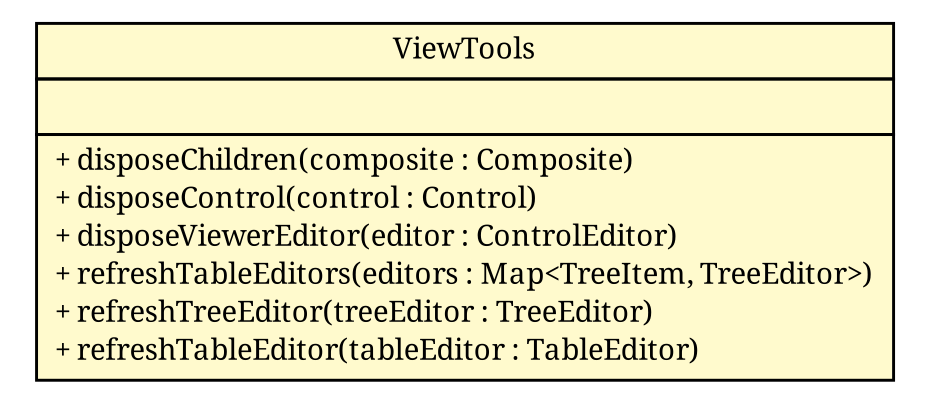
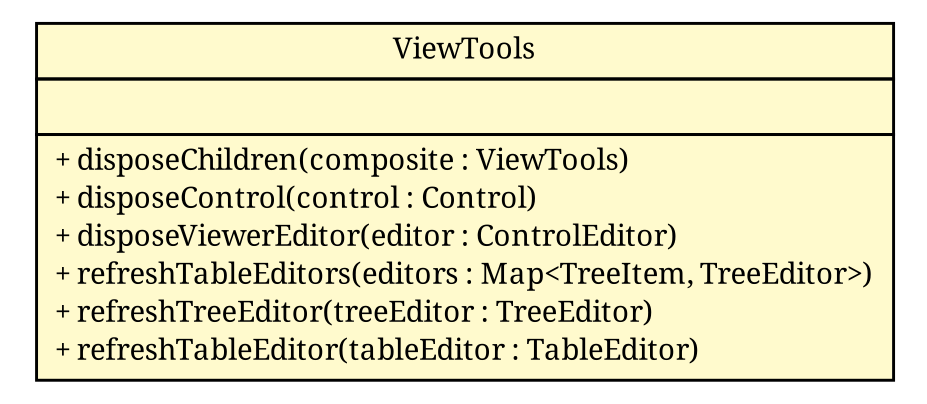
(345, 161) -> (344, 161)
